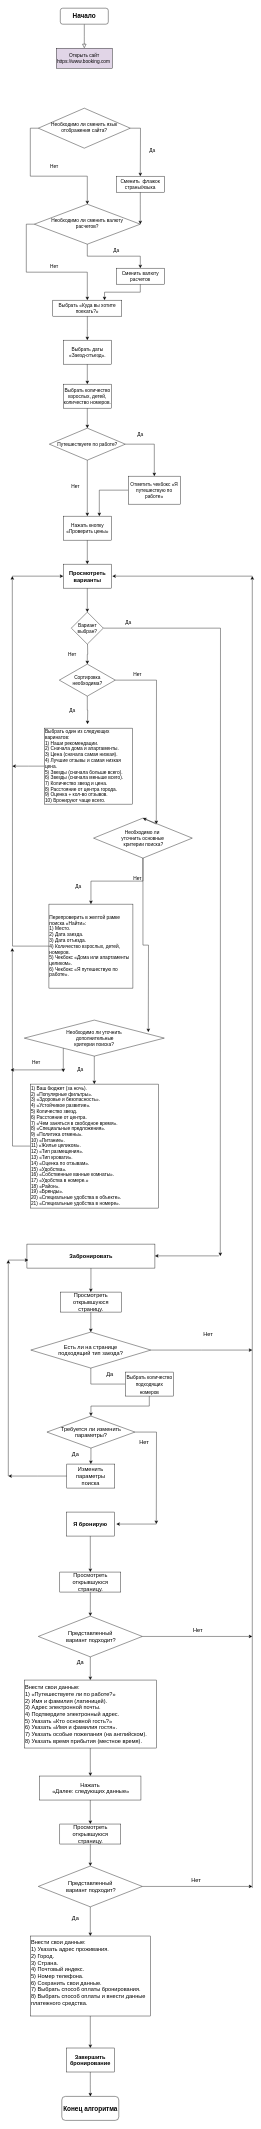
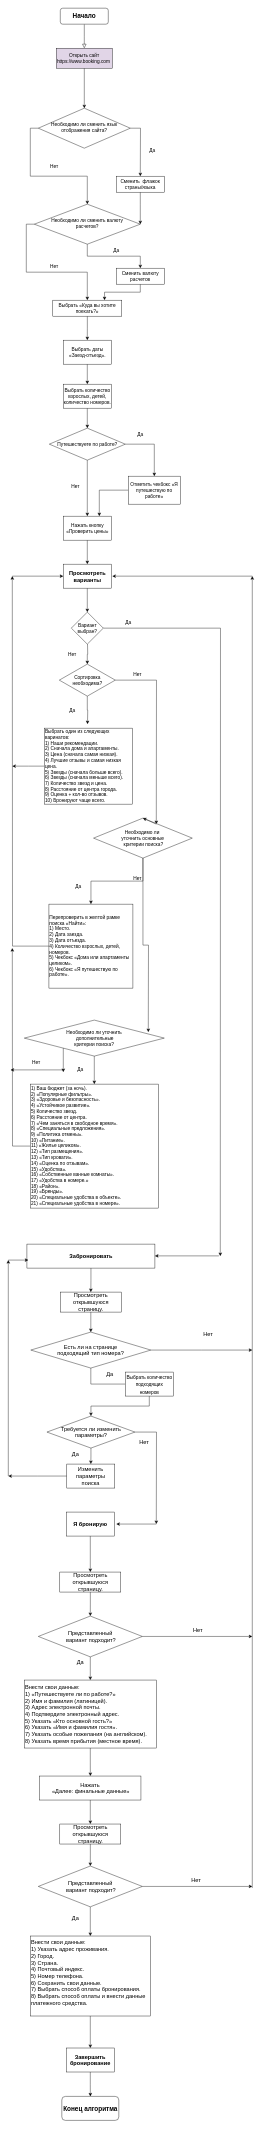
none -> (84, 104)
(91, 1350) -> (91, 1350)
(90, 1788) -> (90, 1788)
